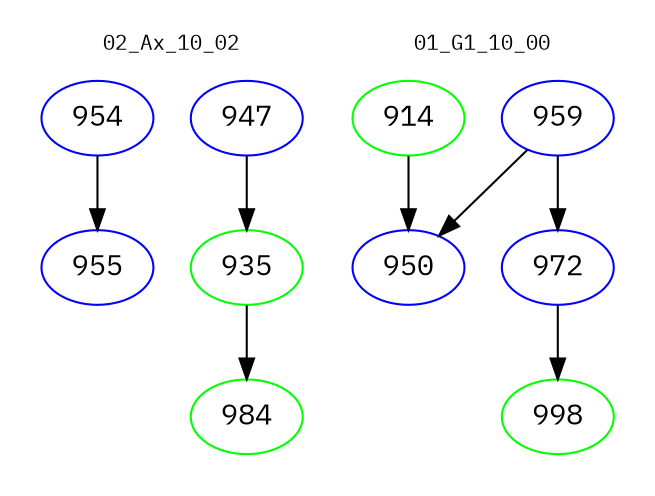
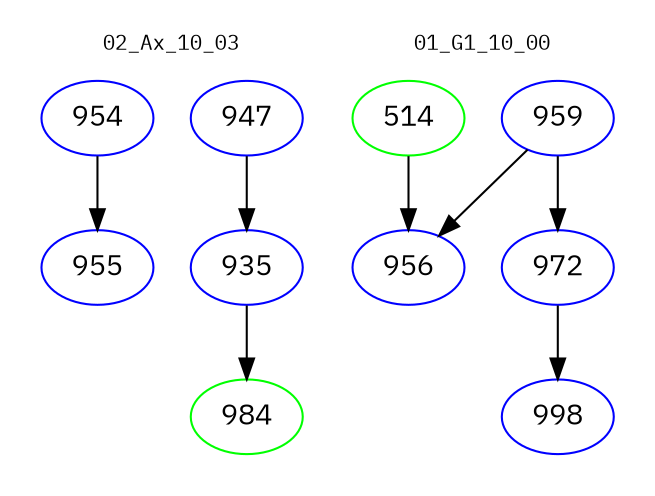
(172, 45) -> (172, 45)
(409, 118) -> (409, 118)
(247, 267) -> (247, 267)
(409, 267) -> (409, 267)
(558, 417) -> (558, 417)
